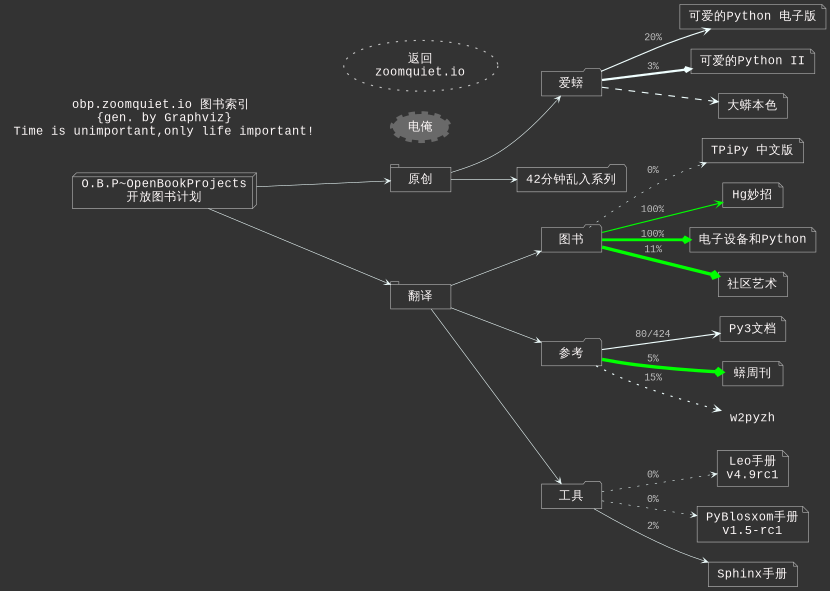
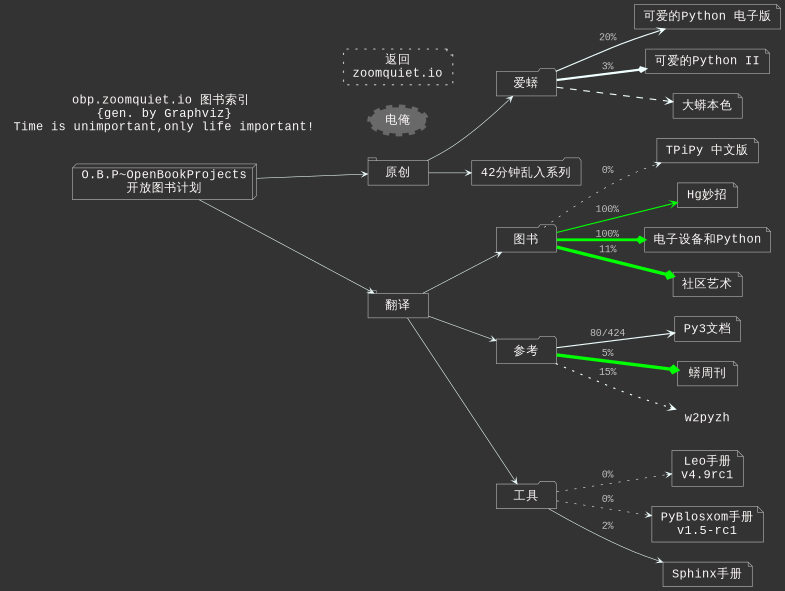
(421, 66) -> (398, 67)
